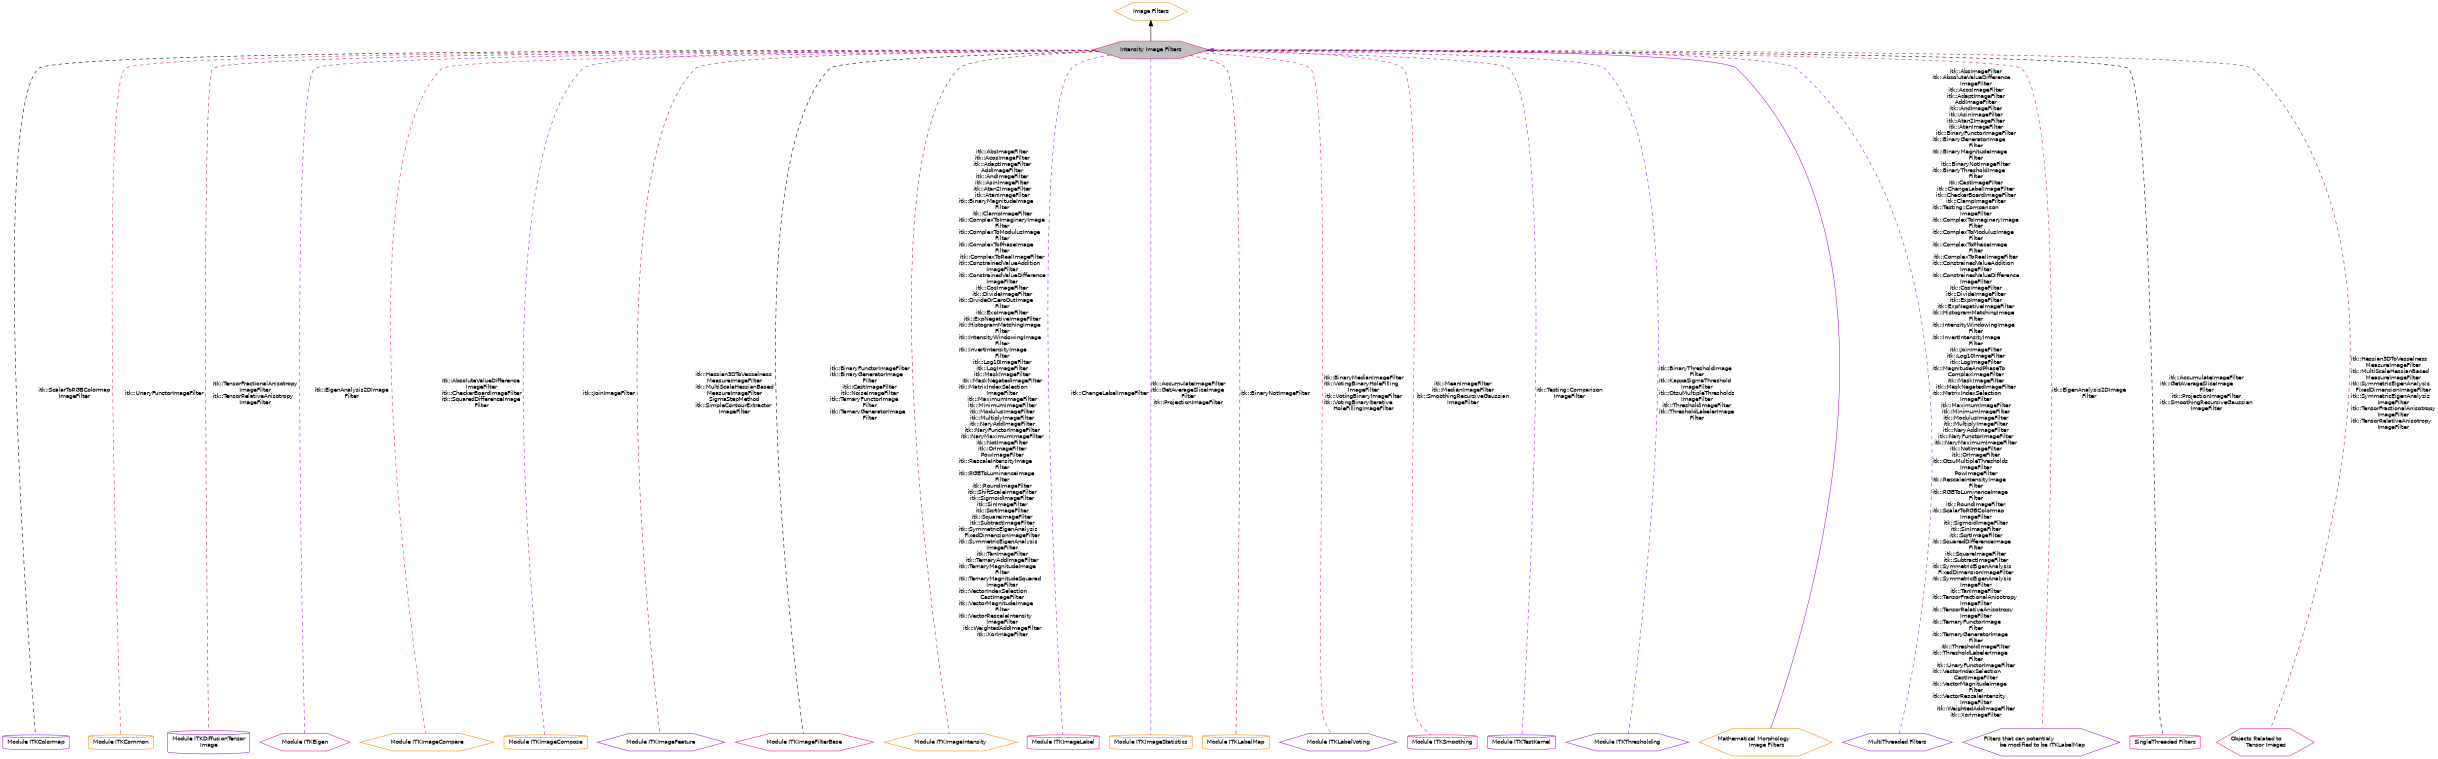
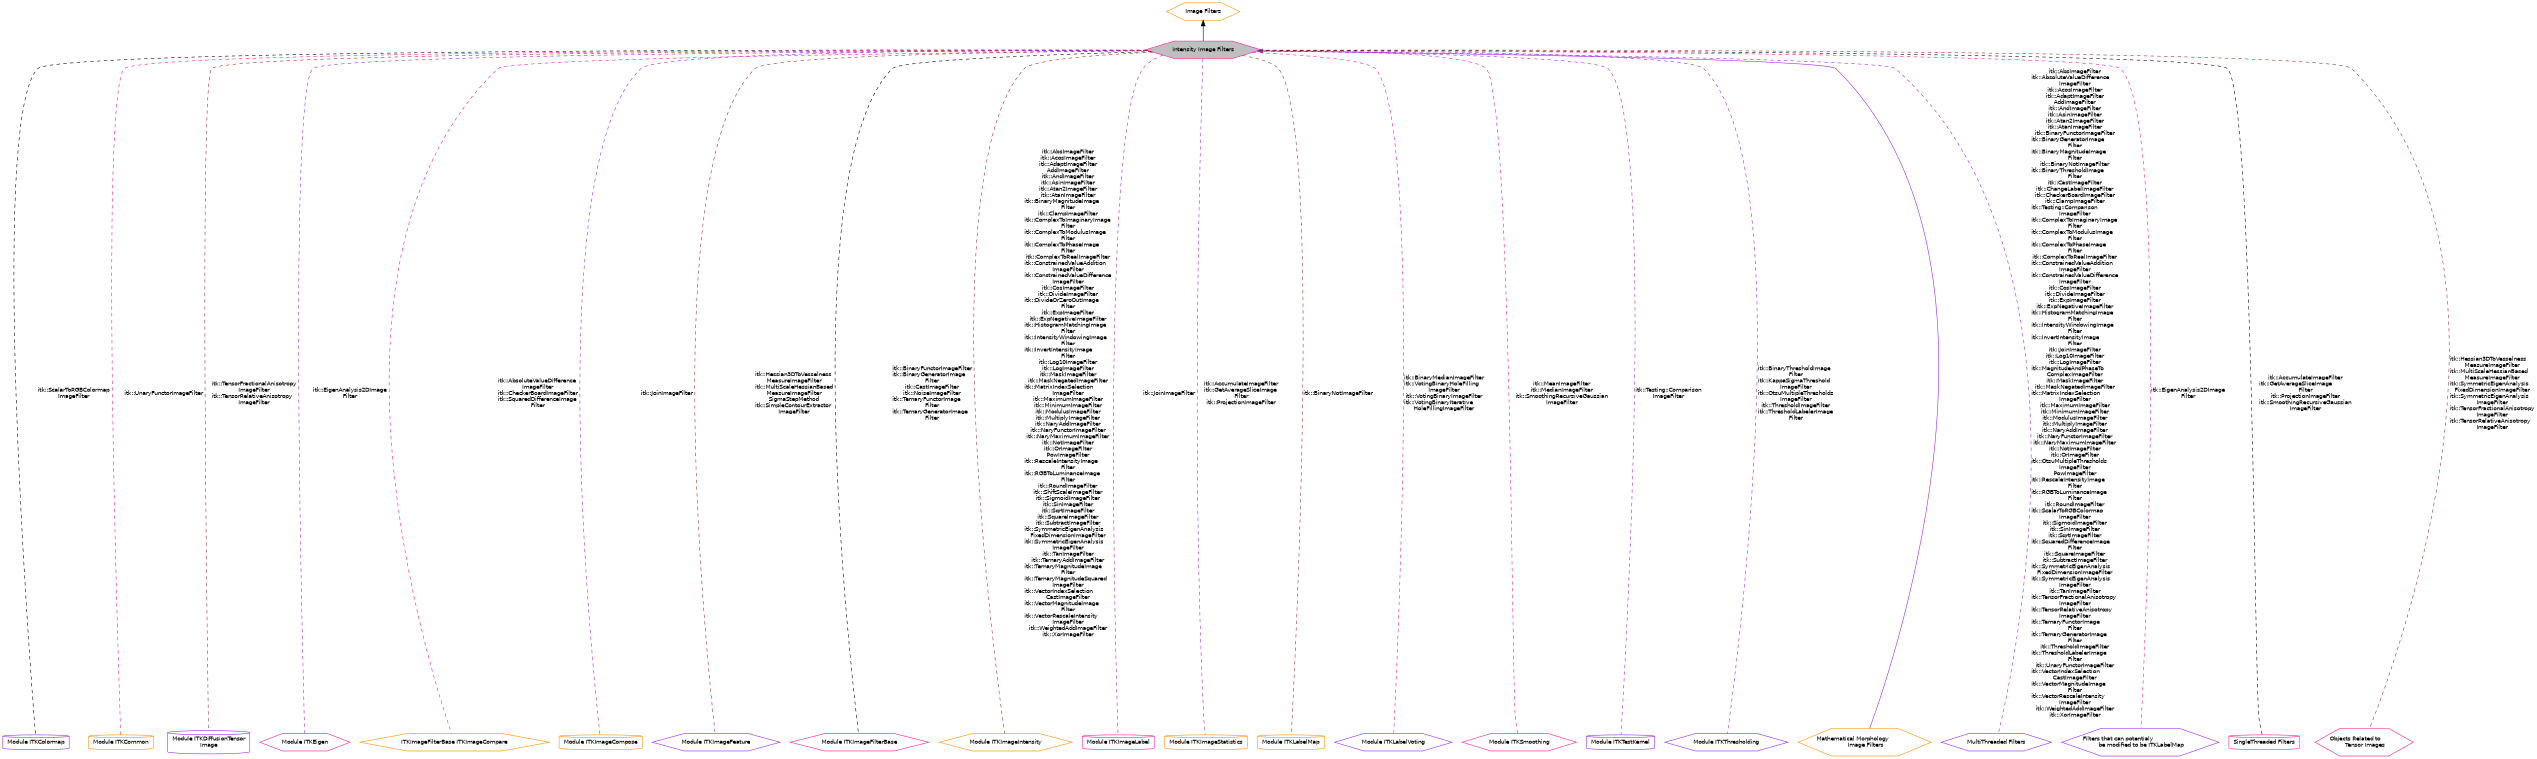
(1110, 393) -> (1169, 393)
(427, 742) -> (454, 742)
(1442, 742) -> (1519, 742)
